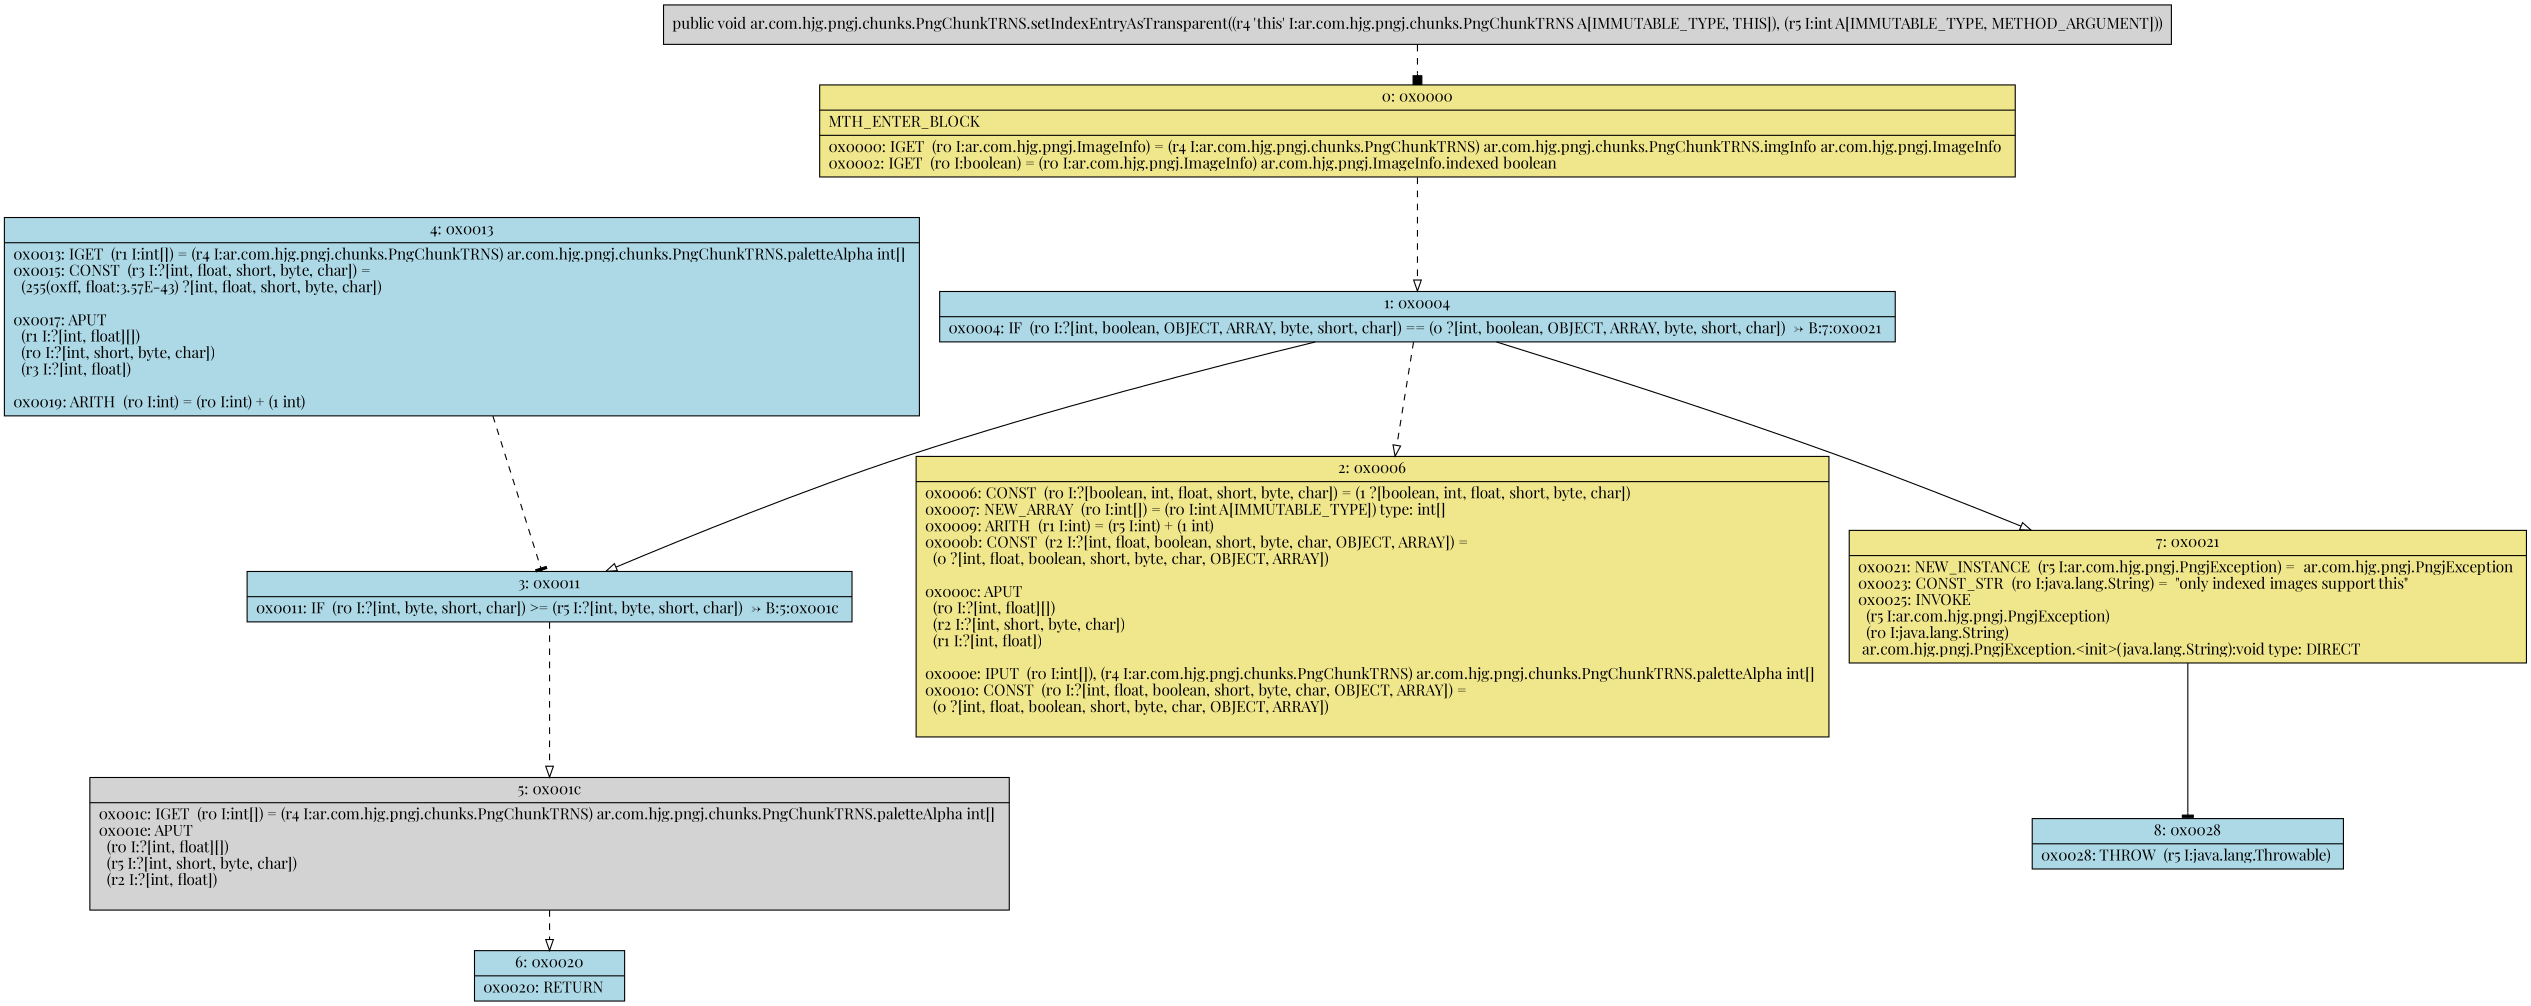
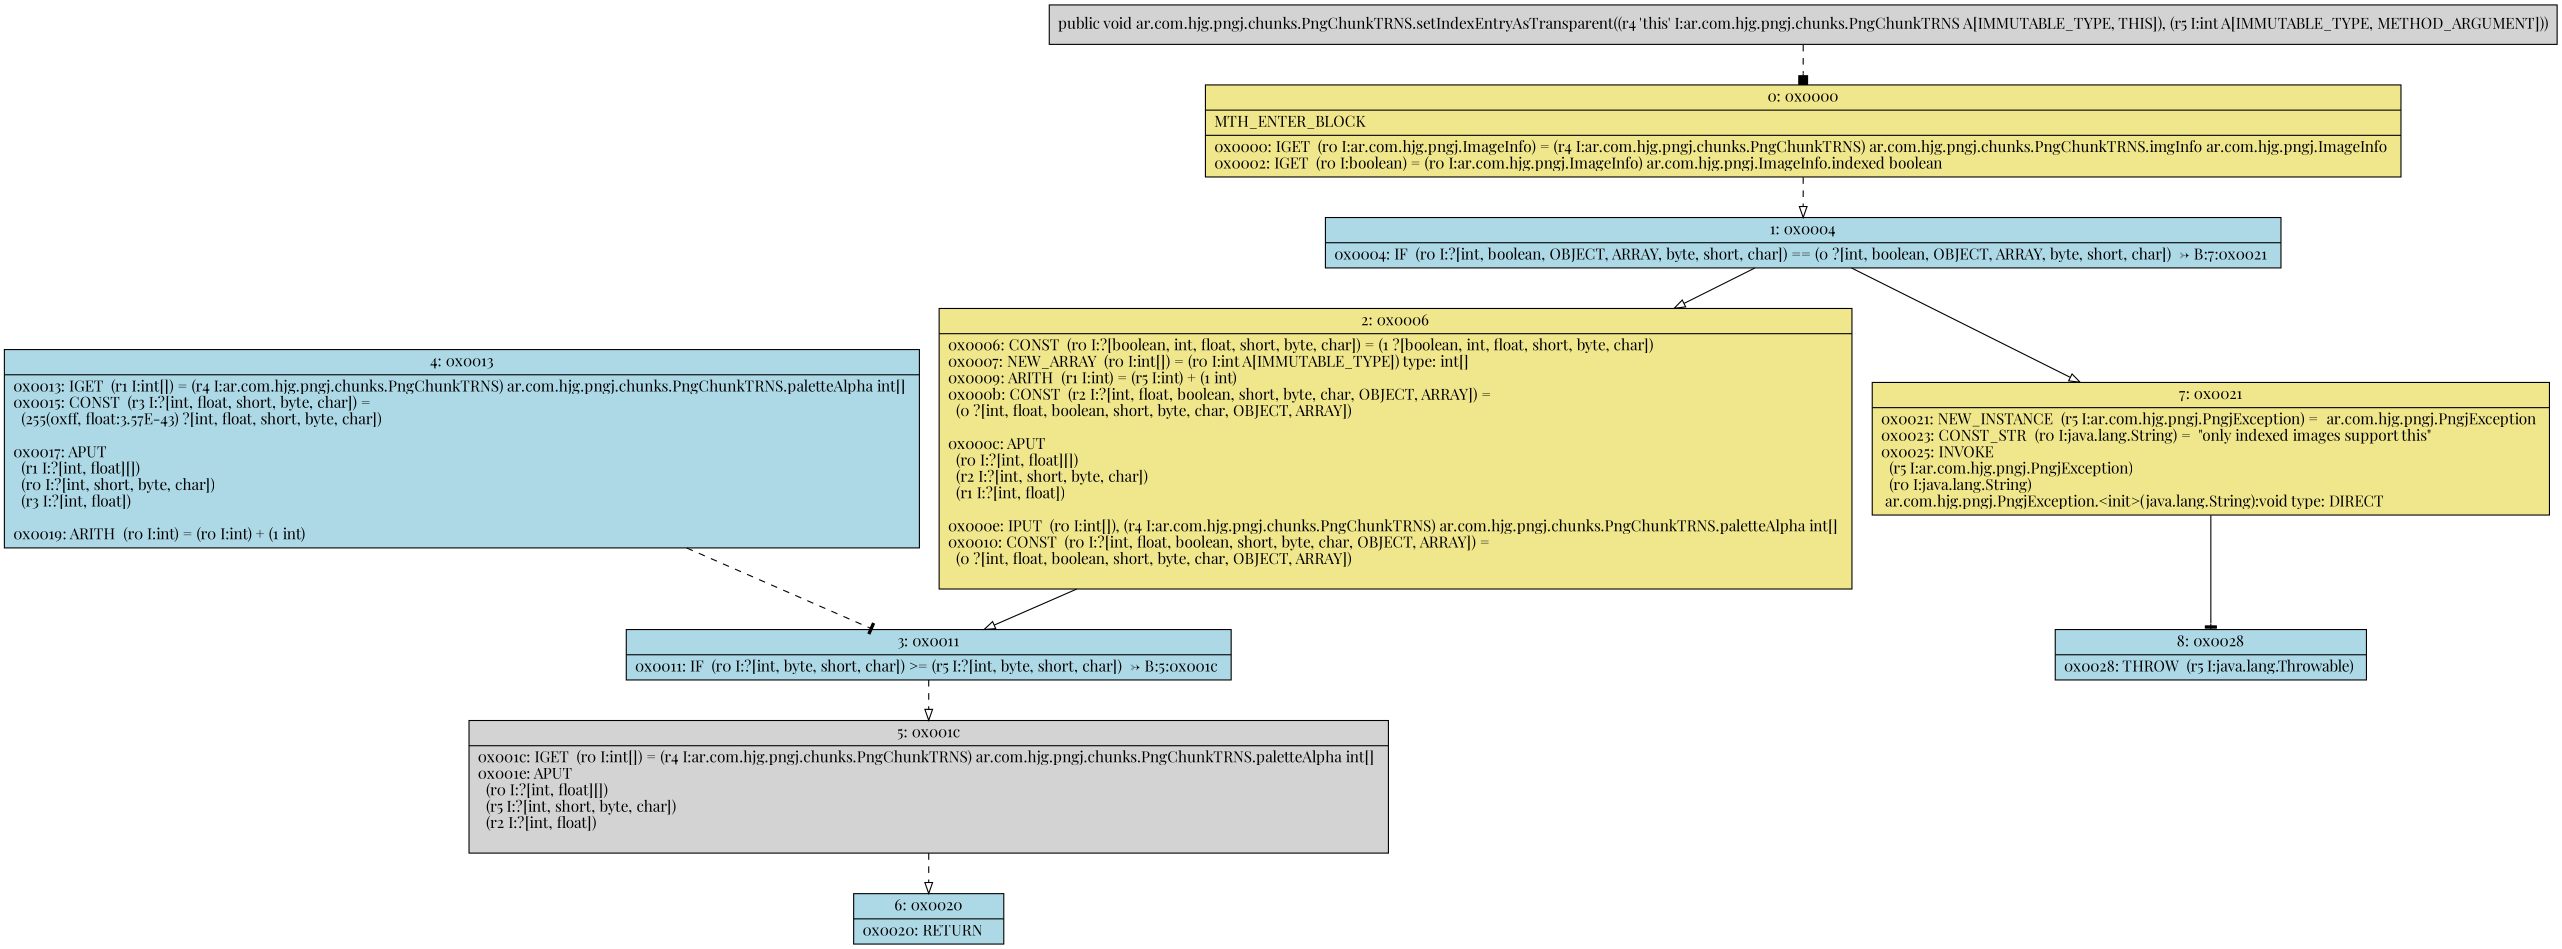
(1405, 394) -> (1719, 286)
(960, 439) -> (1035, 607)
